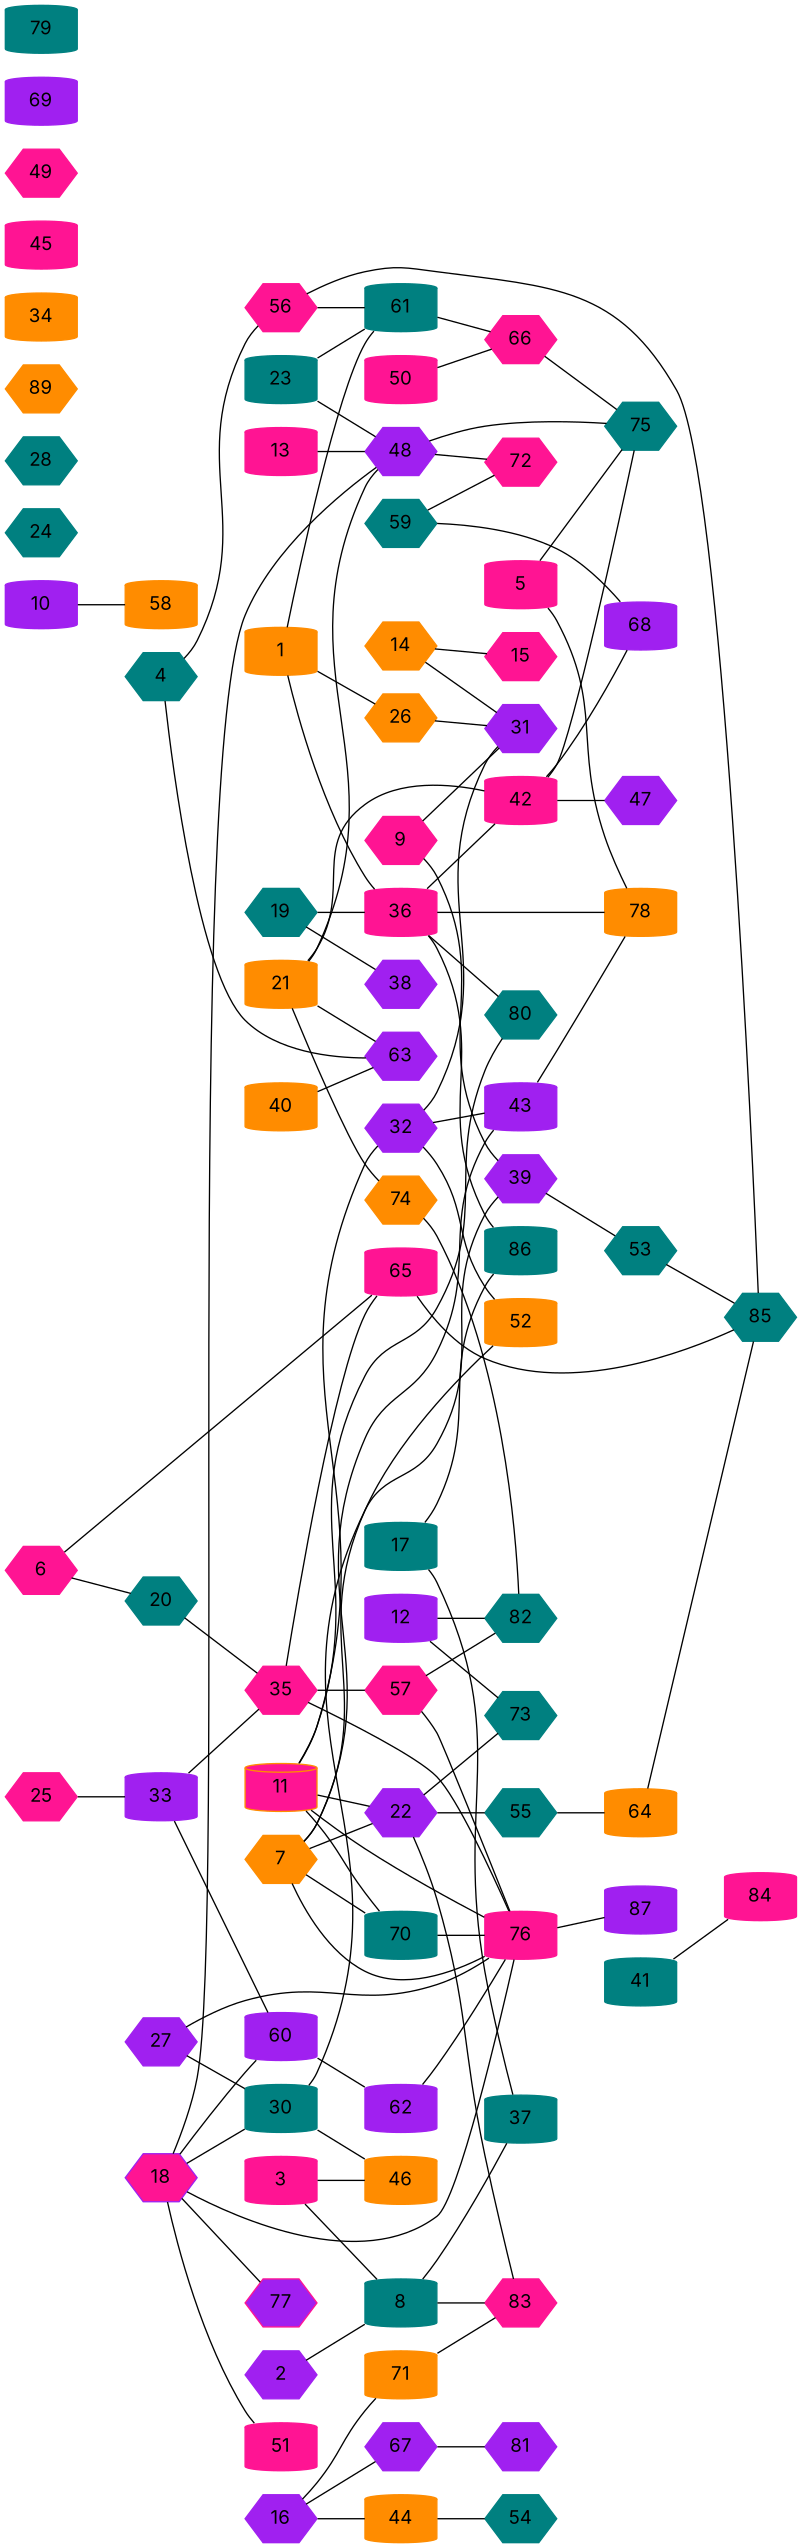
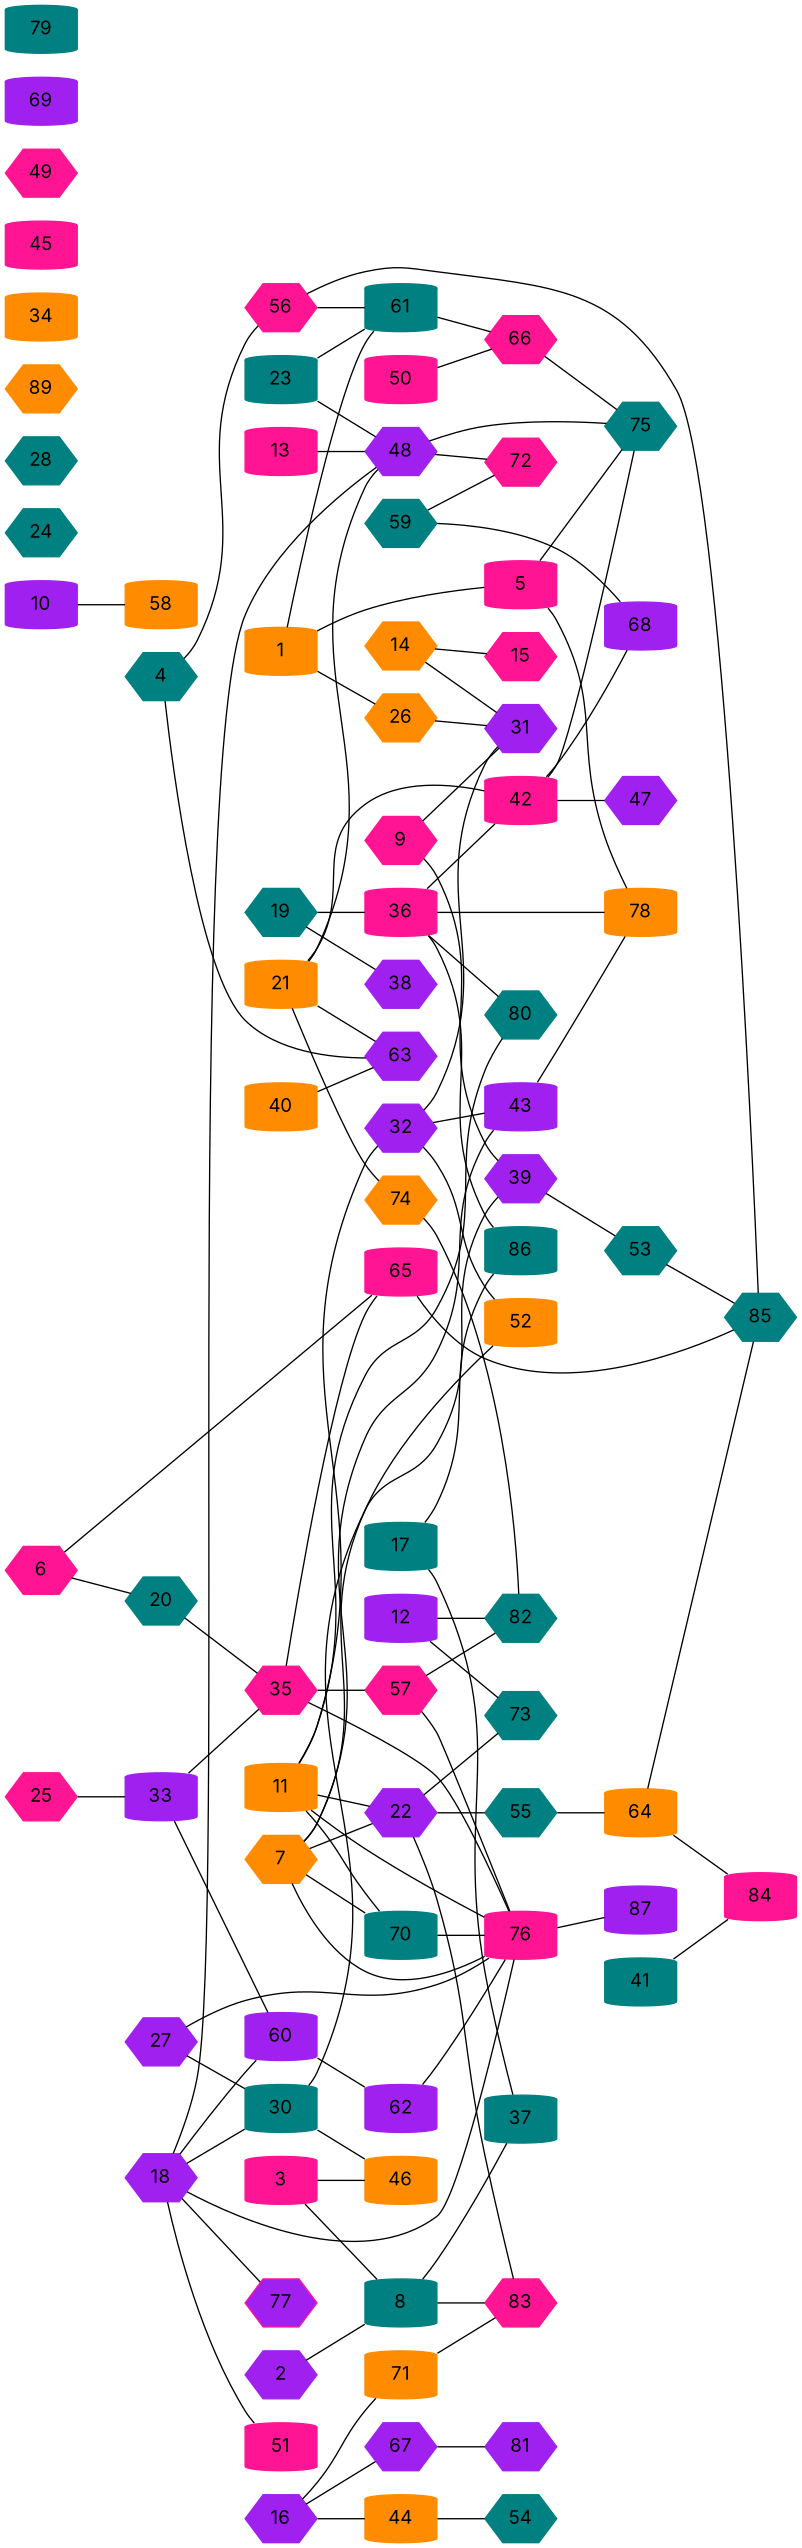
(322, 786) -> (399, 601)
(281, 1787) -> (281, 1787)
none -> (701, 1855)
(161, 2178) -> (161, 2178)
